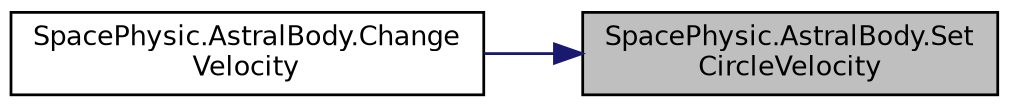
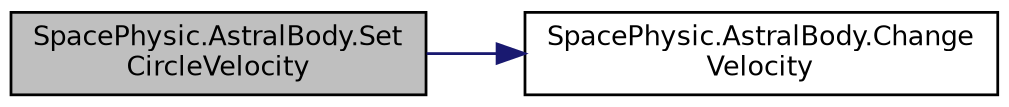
(519, 54) -> (462, 54)
